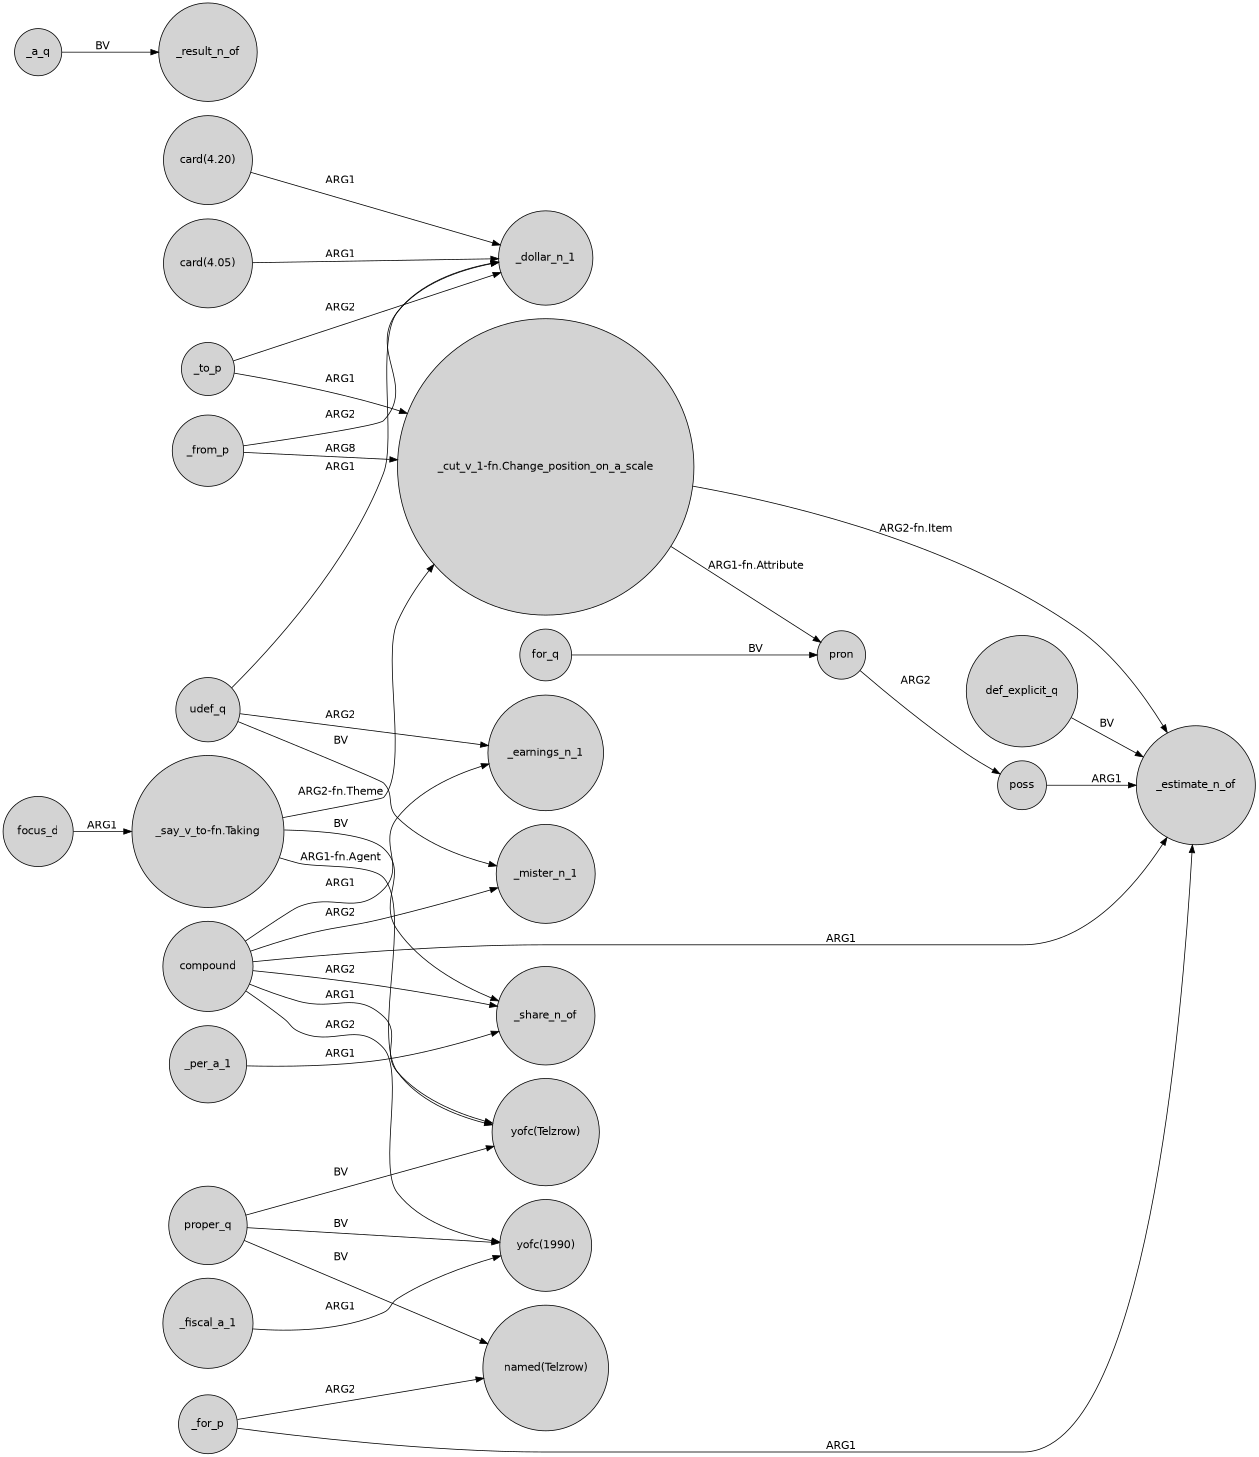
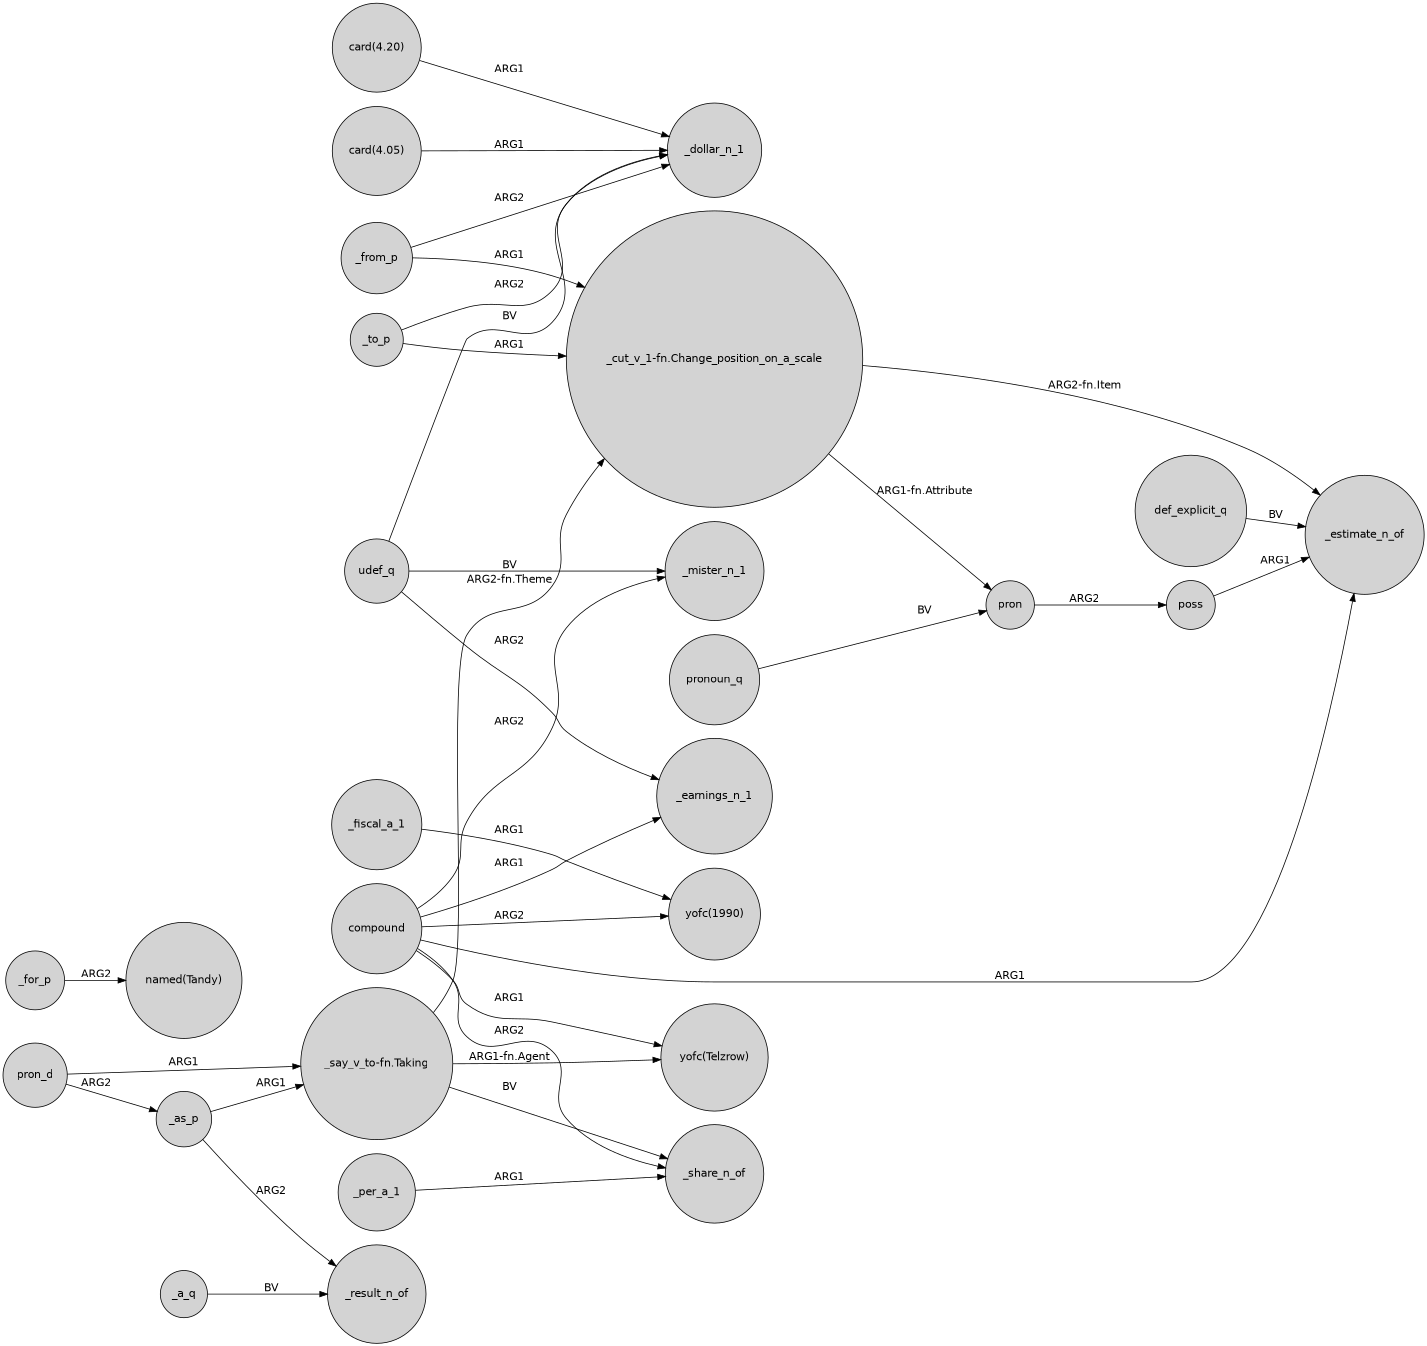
(341, 449) -> (510, 255)
(341, 467) -> (510, 316)
(546, 655) -> (715, 680)
(38, 831) -> (35, 1075)
none -> (184, 1119)
(208, 1225) -> none
(546, 1368) -> (184, 980)
(953, 1452) -> none
